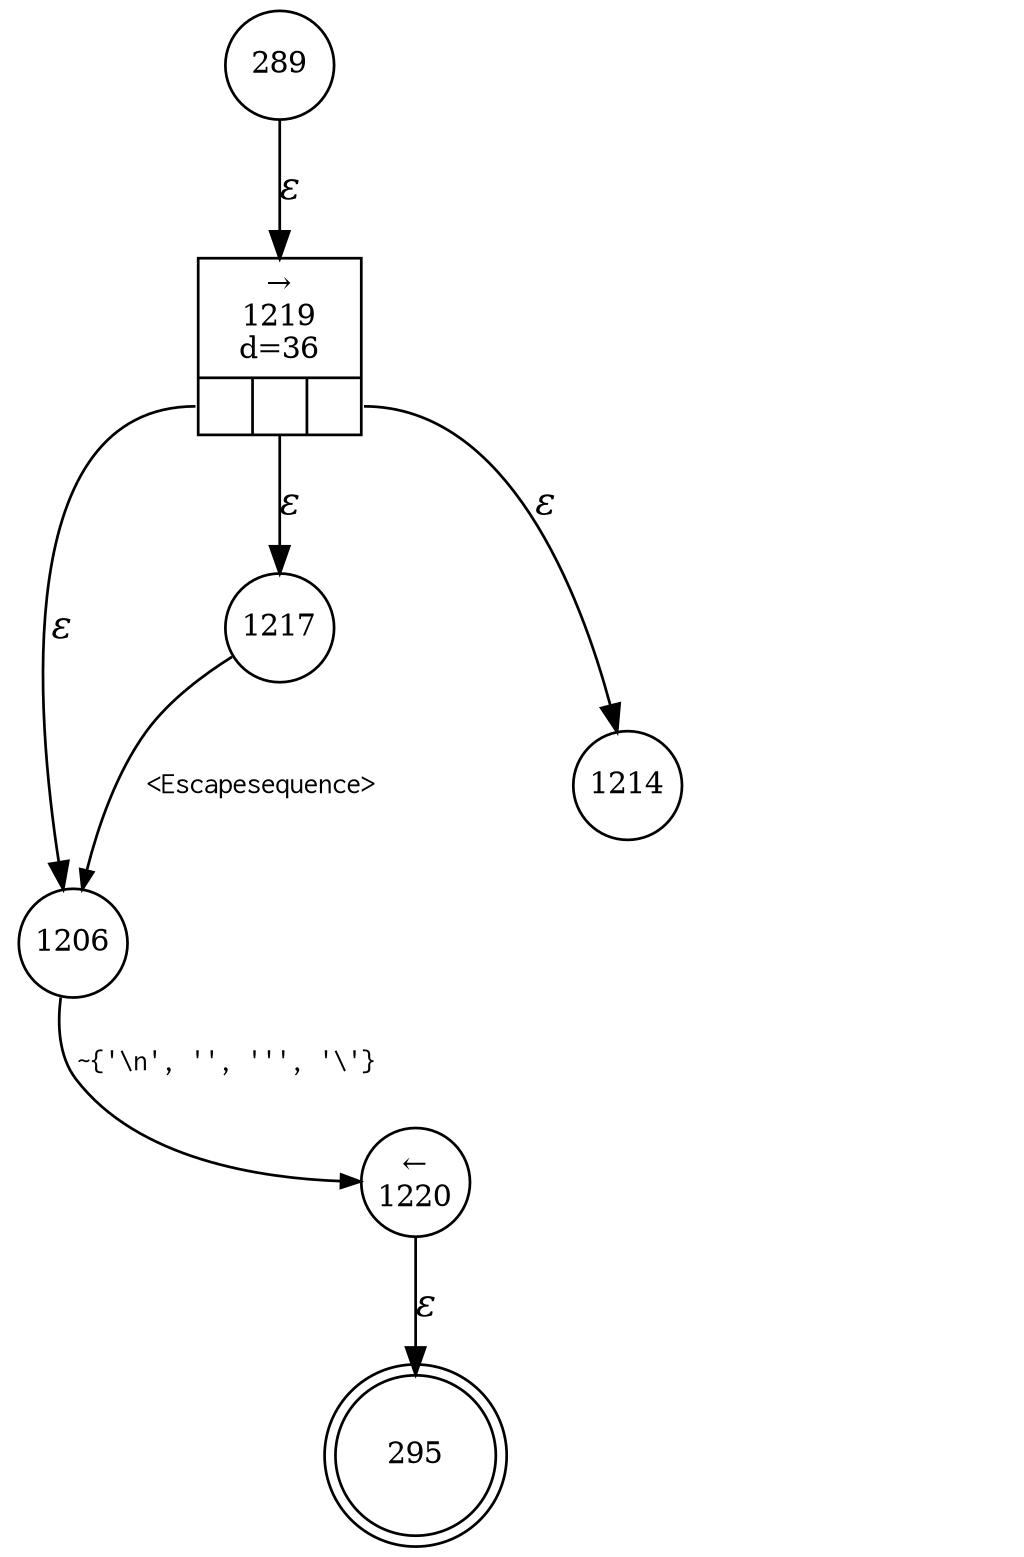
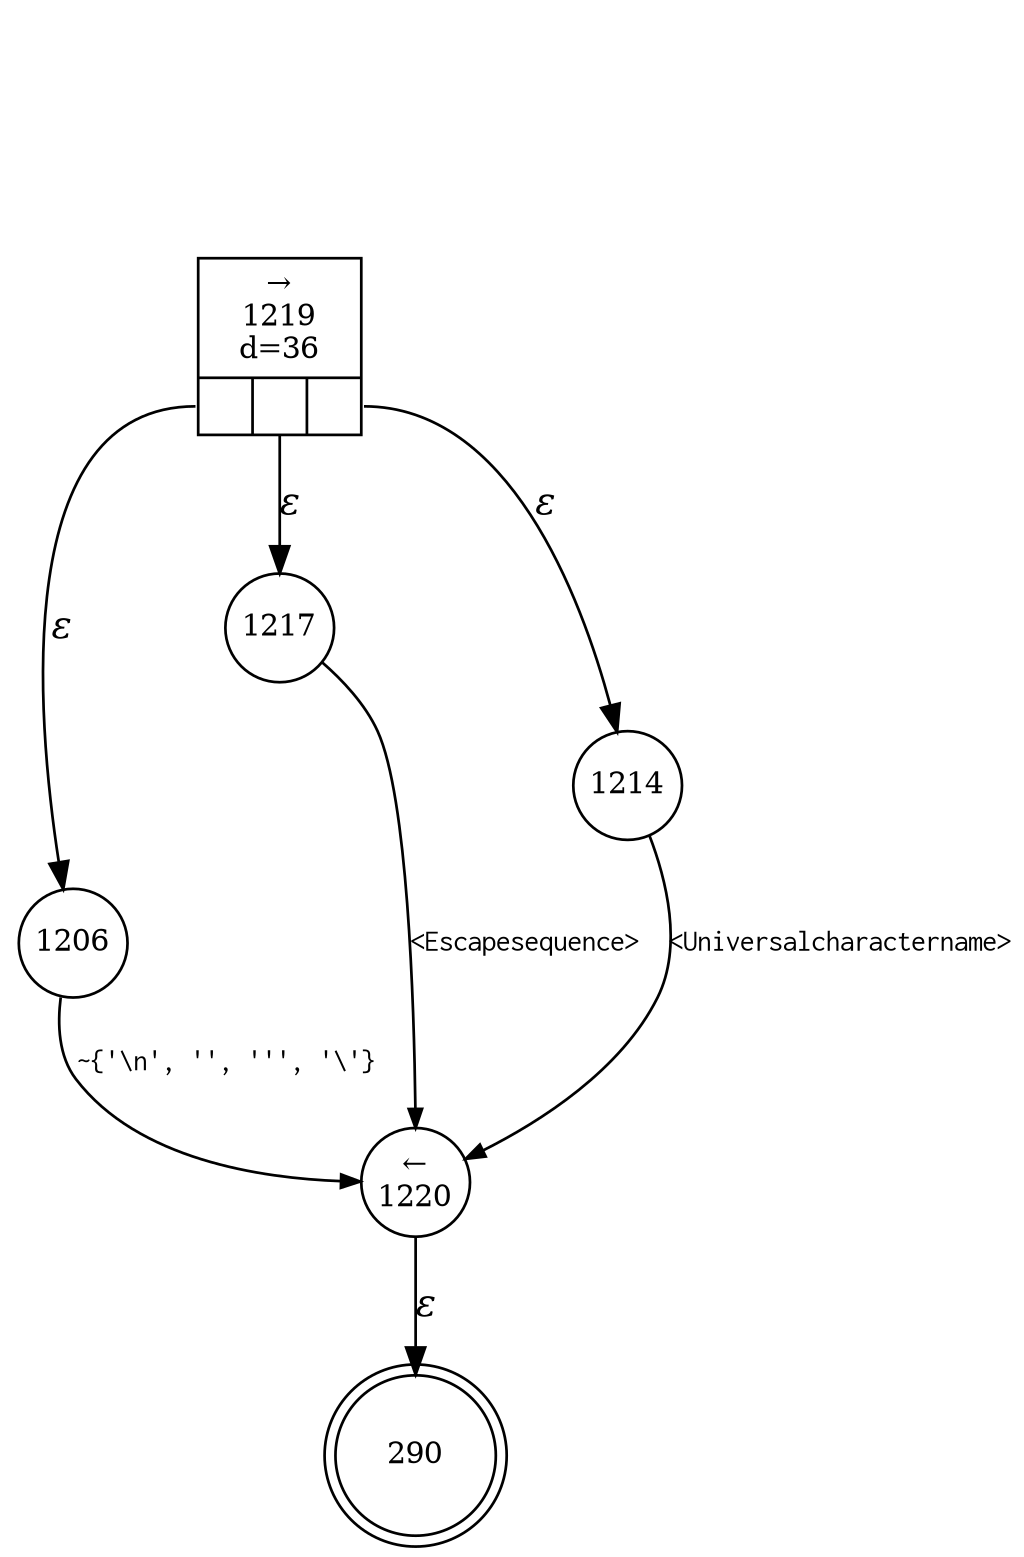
(280, 65) -> none
(136, 747) -> (404, 874)
none -> (639, 1027)
(416, 1456) -> (416, 1456)
